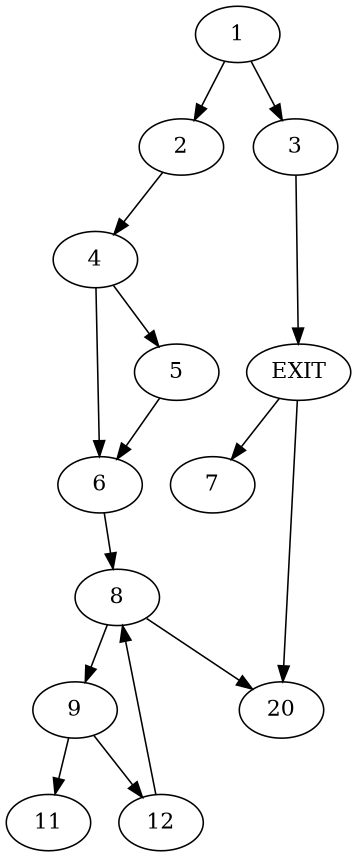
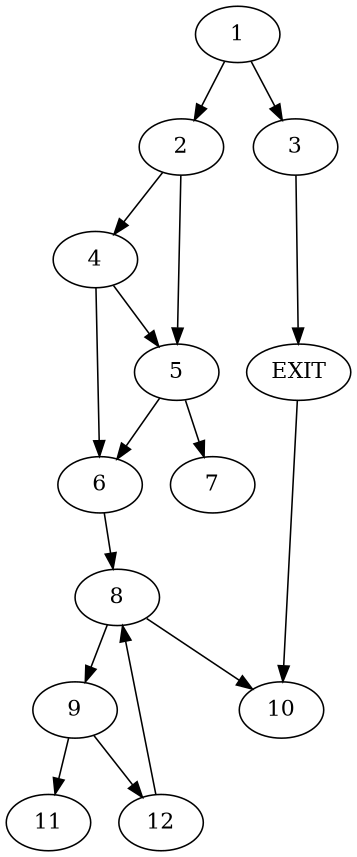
none -> (179, 252)
(260, 423) -> (192, 421)
(282, 710) -> (282, 710)
